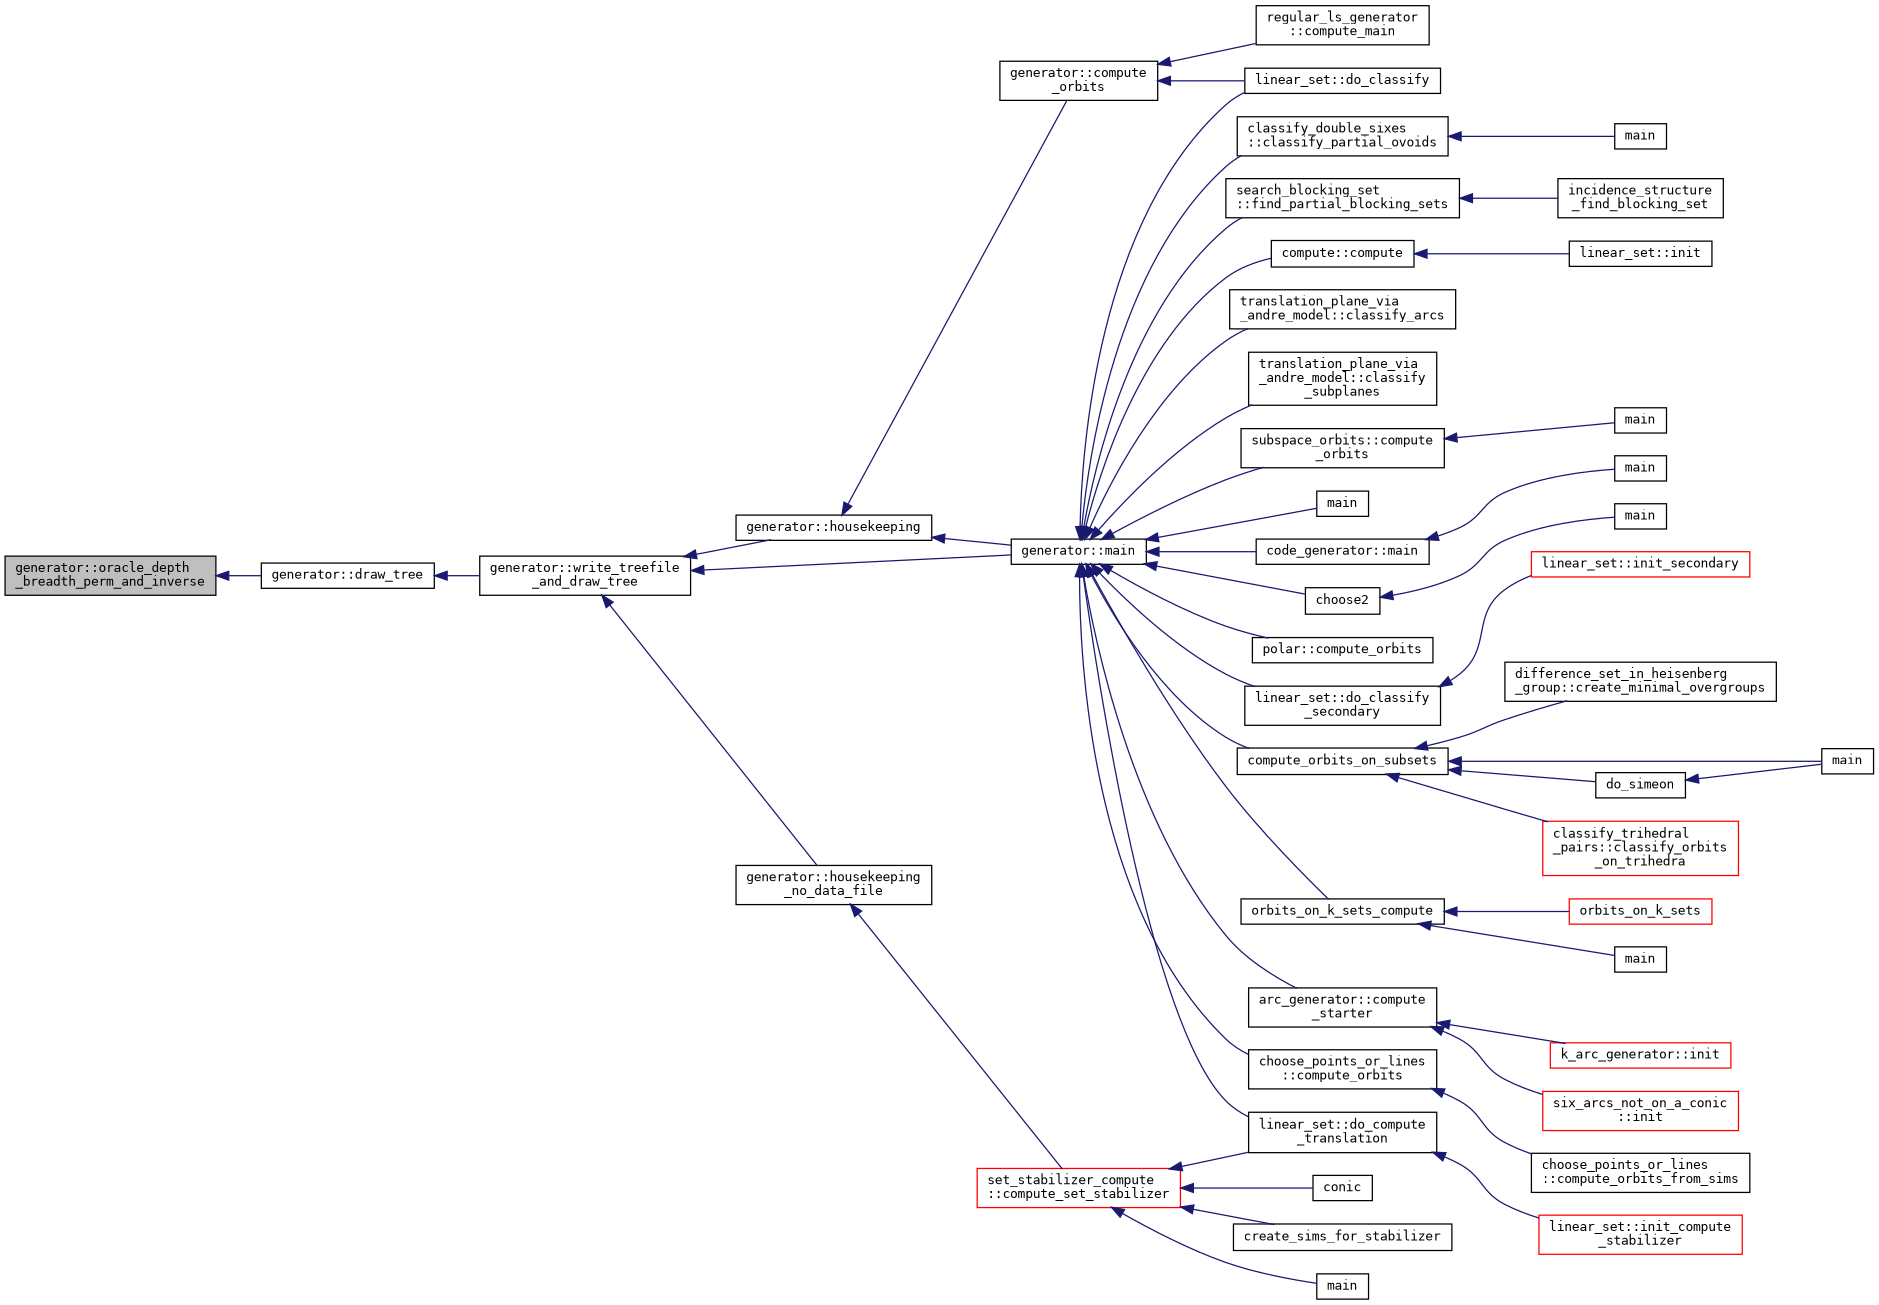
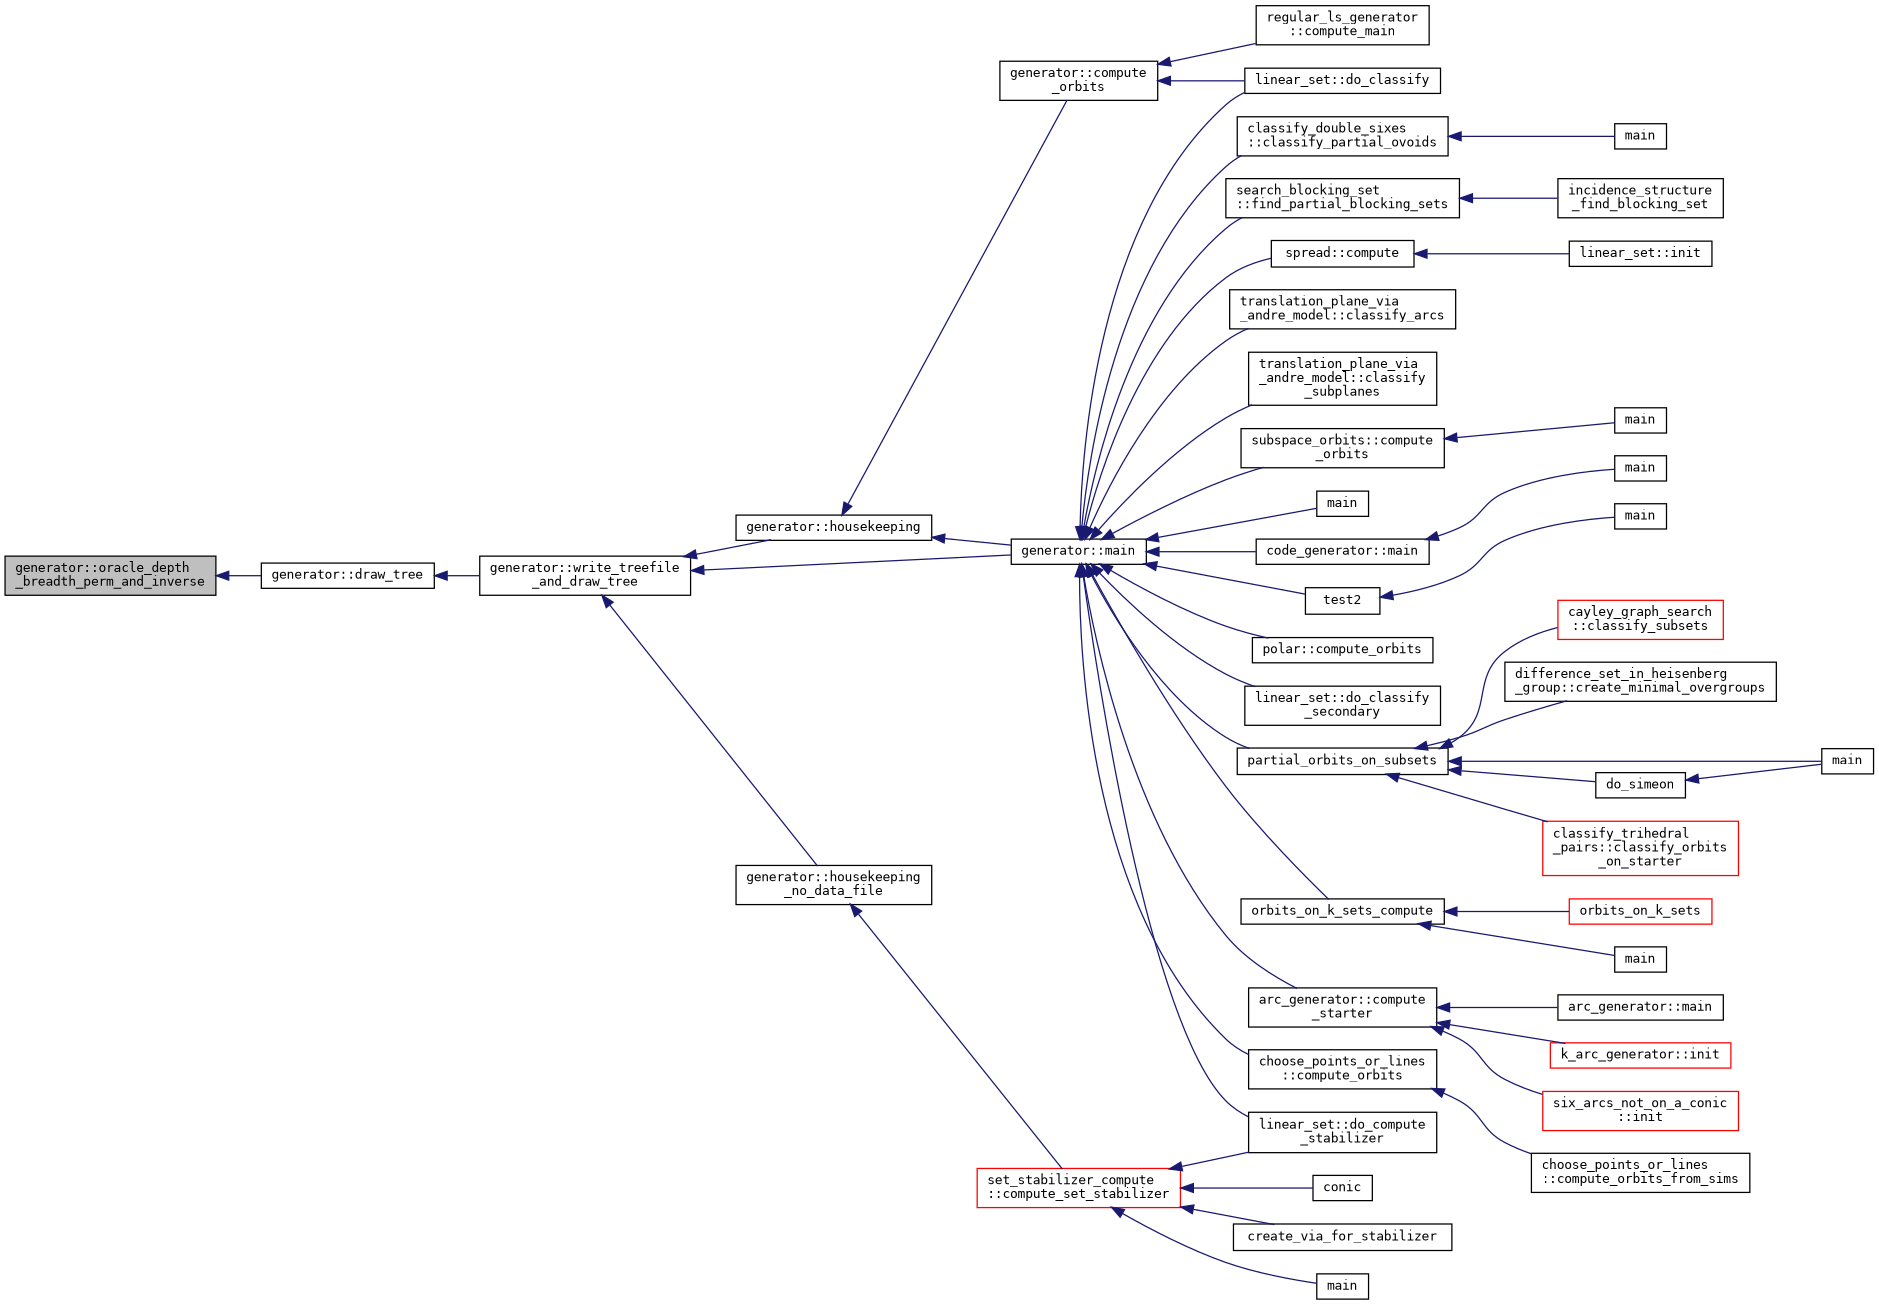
(1343, 254) -> (1343, 254)
(1641, 564) -> none
(1343, 601) -> (1343, 601)
none -> (1641, 620)
(1343, 761) -> (1343, 761)
(1641, 848) -> (1641, 848)
none -> (1641, 1007)
(1343, 1132) -> (1343, 1132)
(1641, 1235) -> none
(1343, 1237) -> (1343, 1237)
